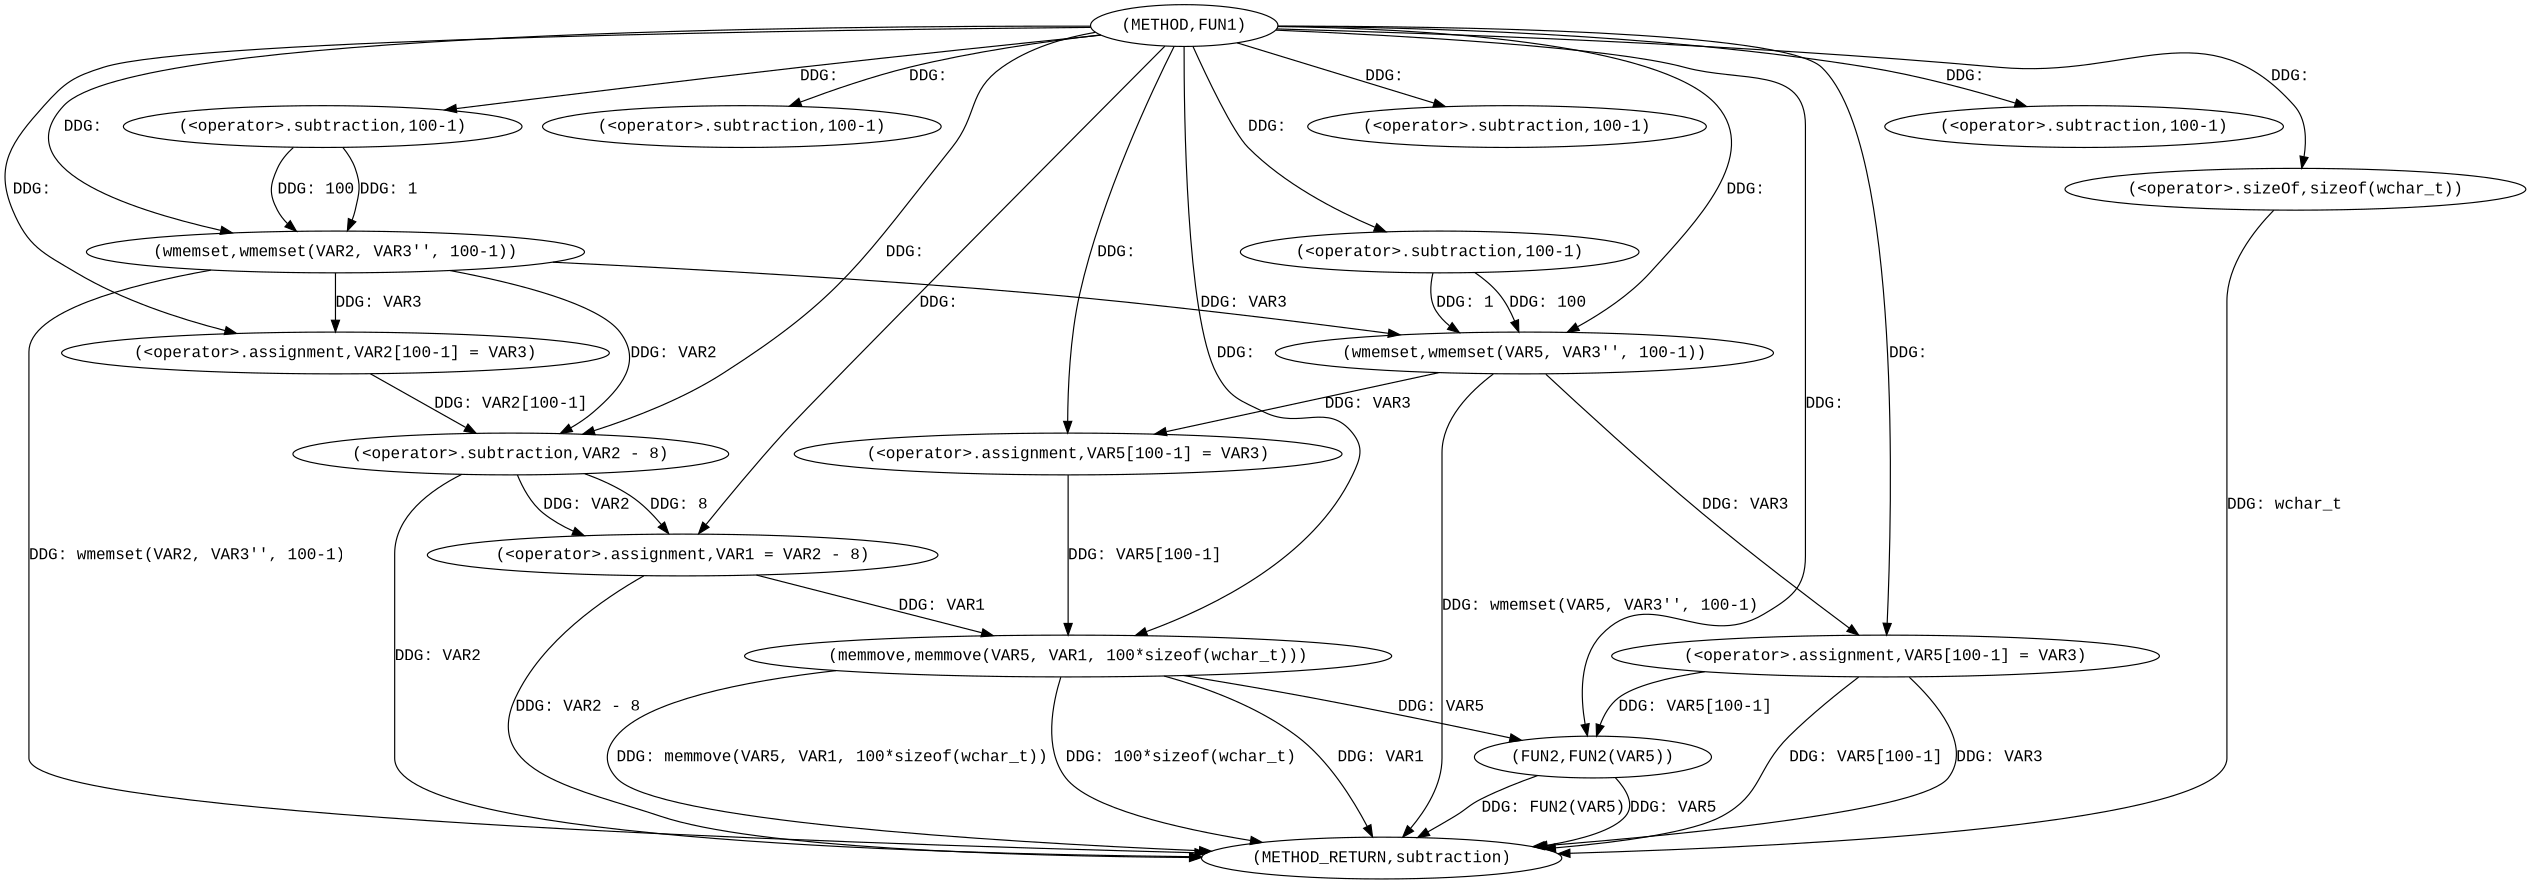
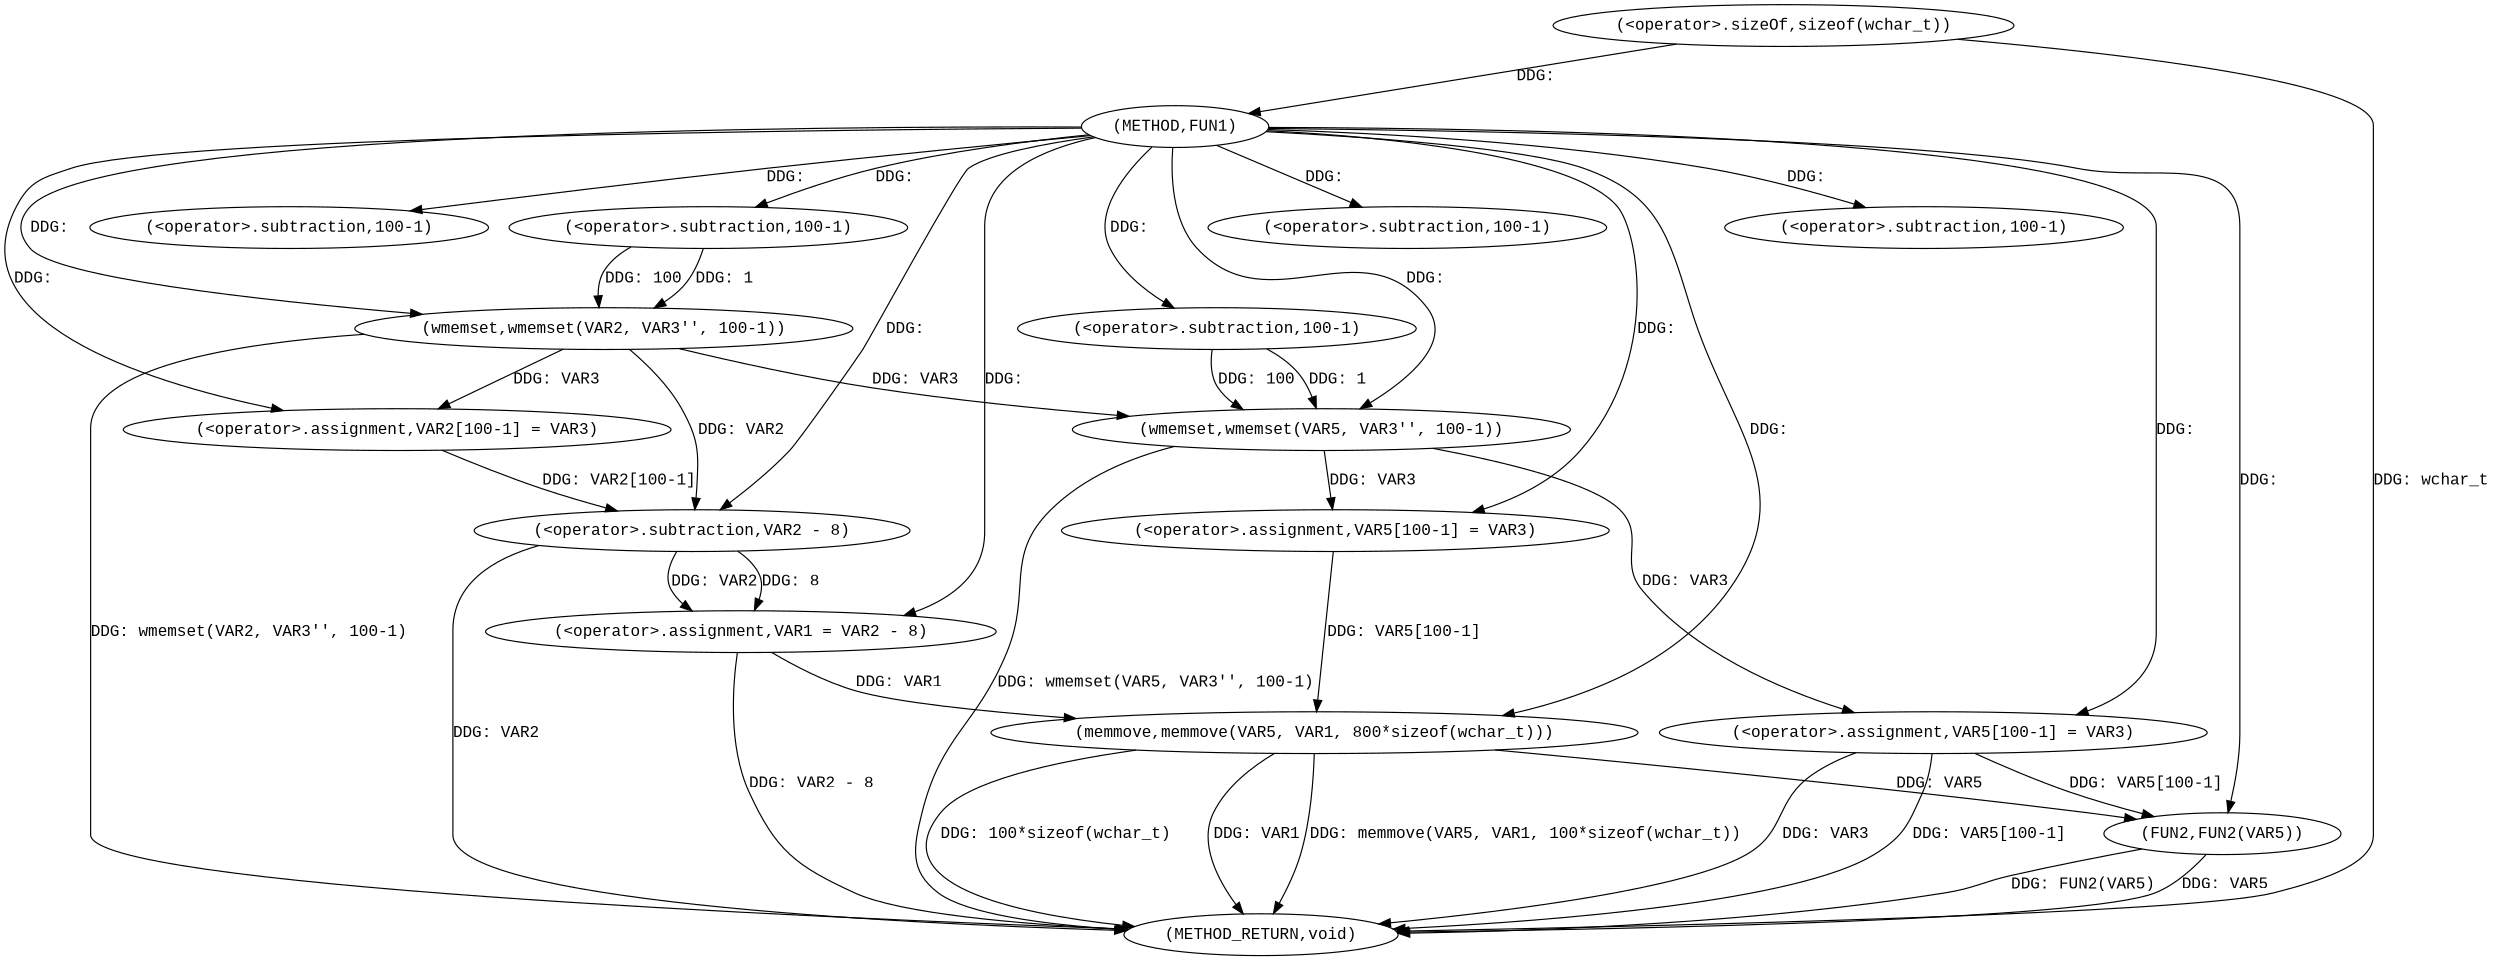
(1848, 56) -> (1468, 78)
(1068, 656) -> (1314, 733)
(1382, 858) -> (1261, 935)
